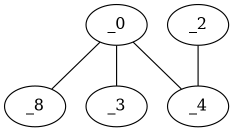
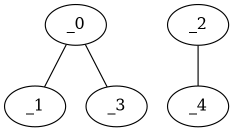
(157, 66) -> none
(35, 106) -> (35, 106)
